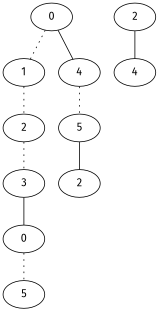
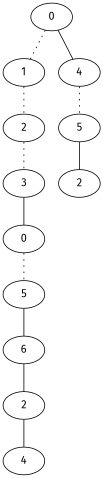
none -> (24, 350)
